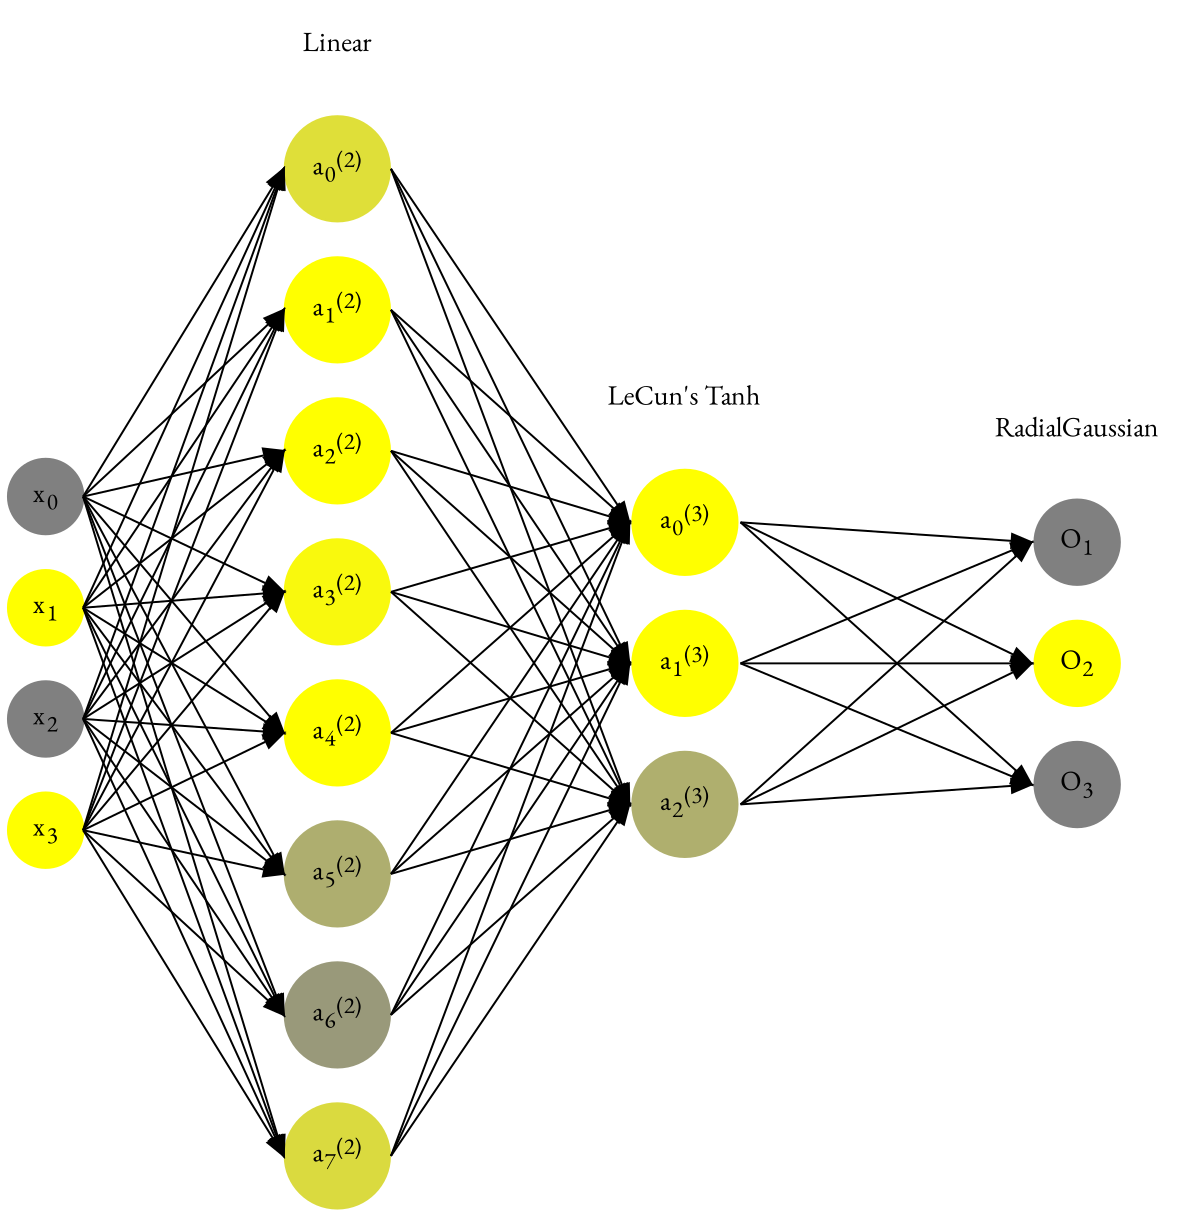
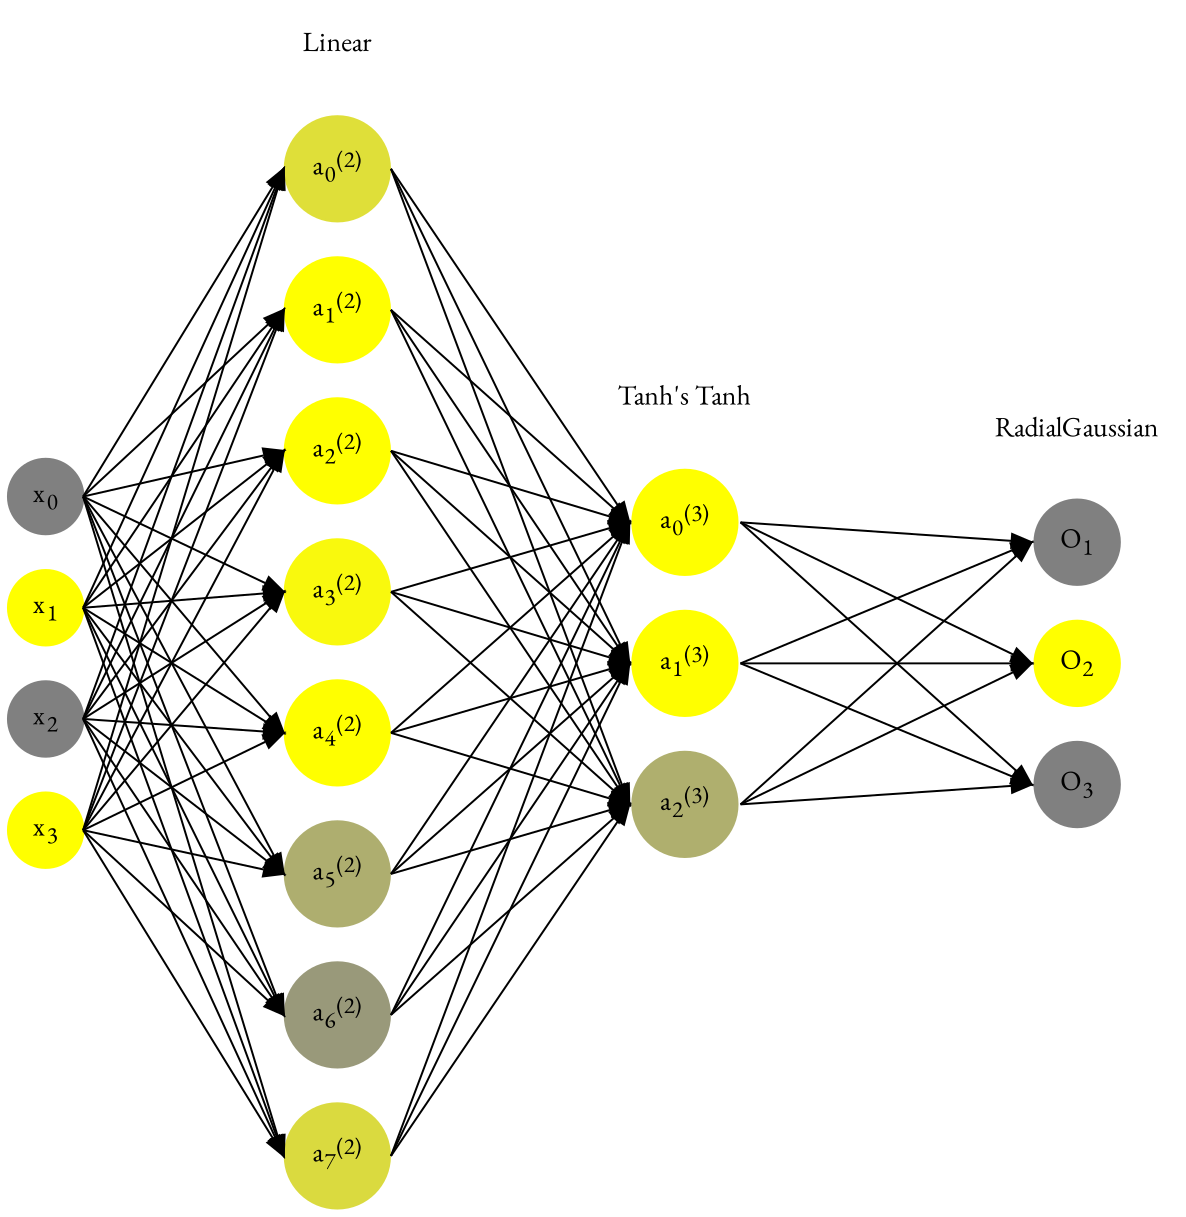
(685, 397) -> (685, 397)
